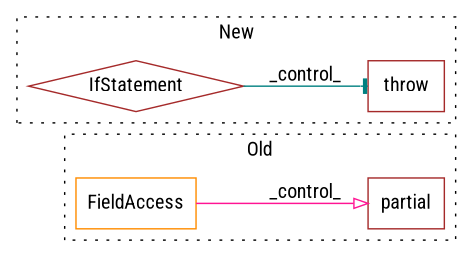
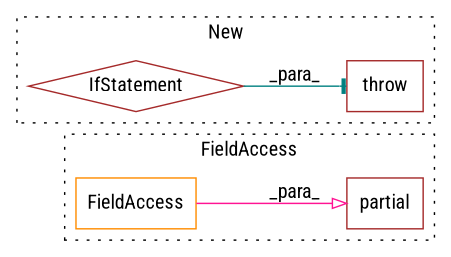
(306, 76) -> (295, 76)
(260, 150) -> (250, 150)
(306, 193) -> (295, 193)
